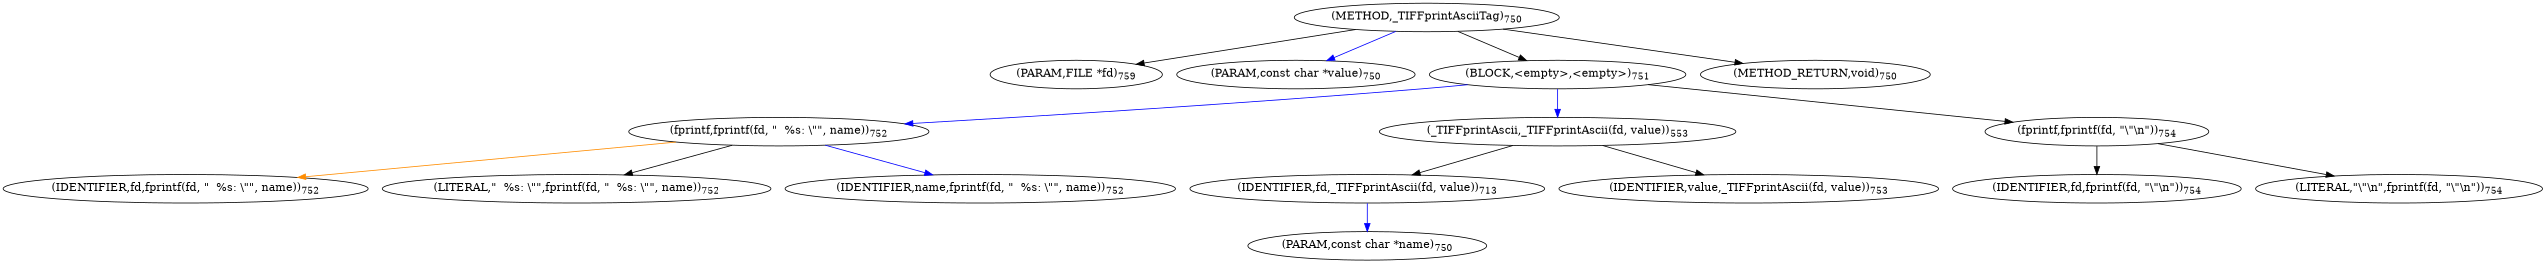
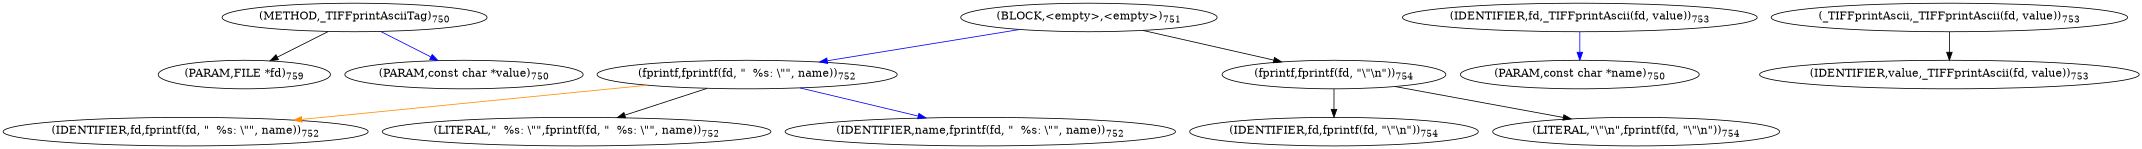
(1488, 44) -> none
(1815, 75) -> none
(1558, 99) -> none
(1679, 130) -> (2071, 16)
(1466, 159) -> none
(1488, 188) -> (1701, 16)
